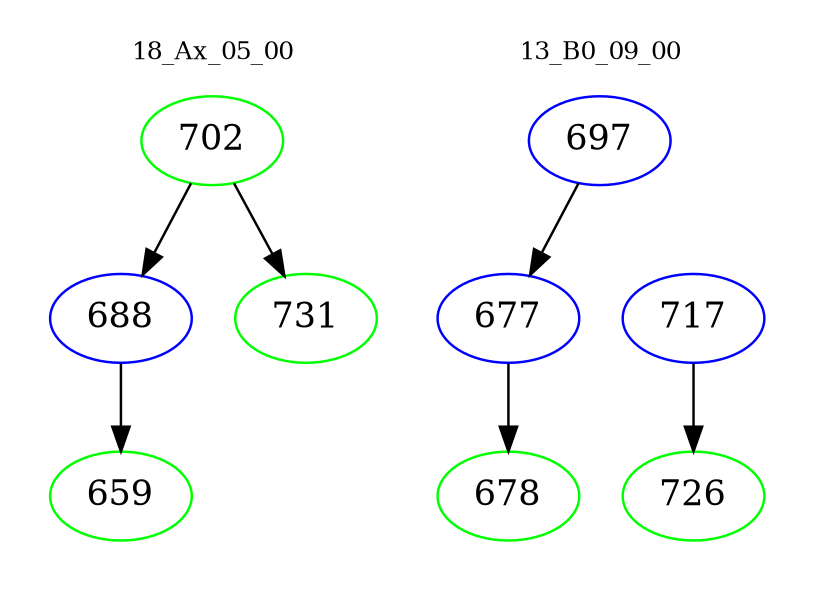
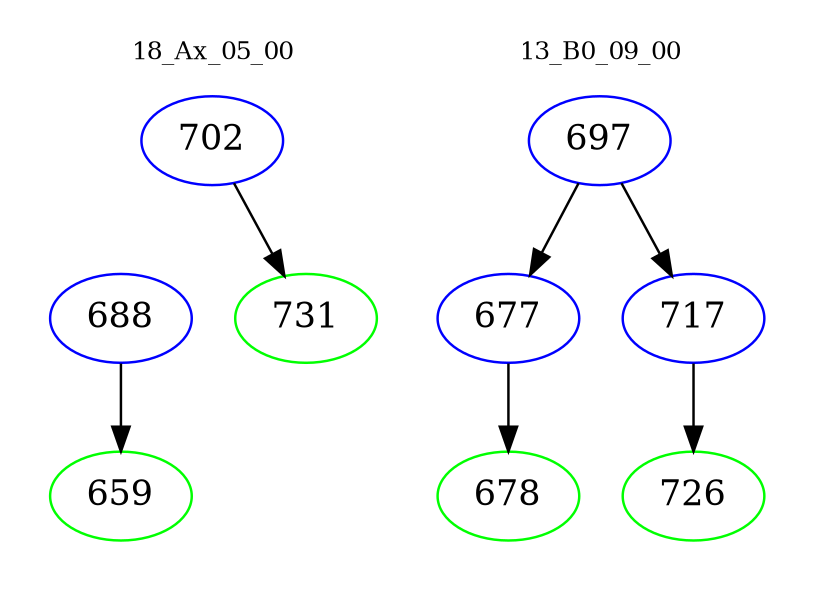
(212, 141) -> (212, 141)
(173, 218) -> none
none -> (641, 218)
